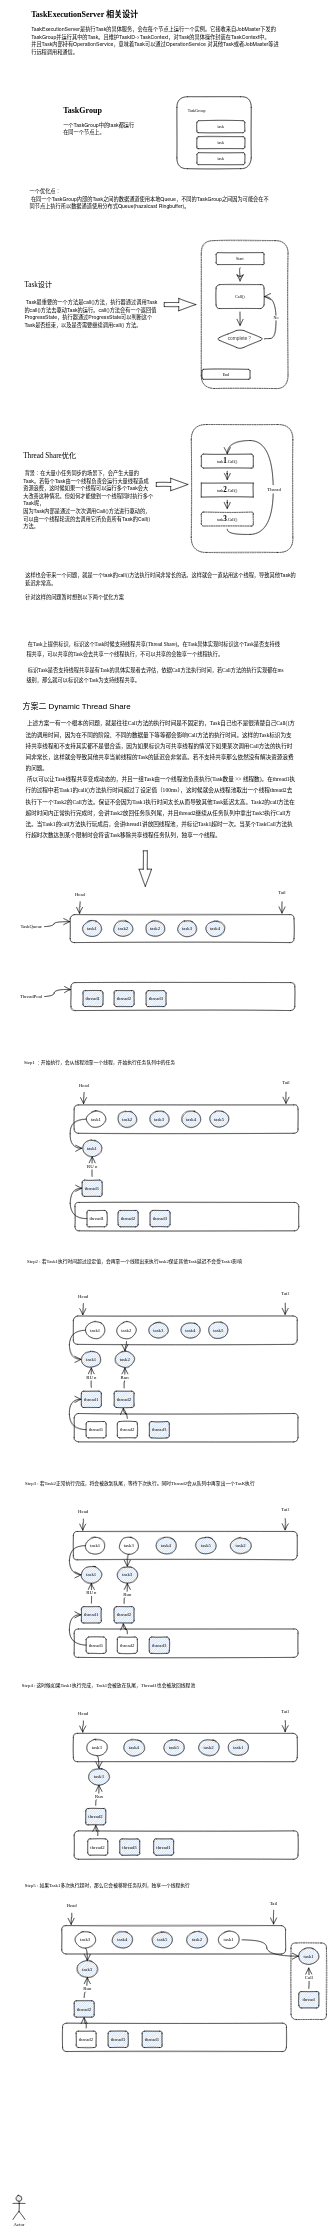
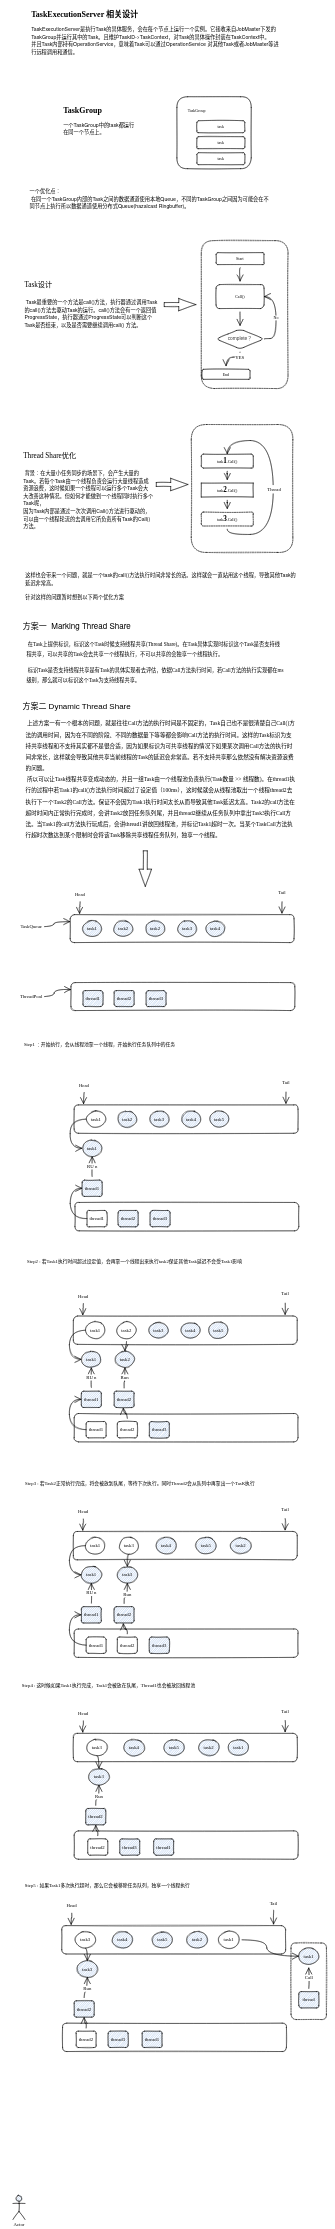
(240, 274) -> (240, 276)
none -> (232, 357)
none -> (77, 626)
(100, 1062) -> (100, 1044)
